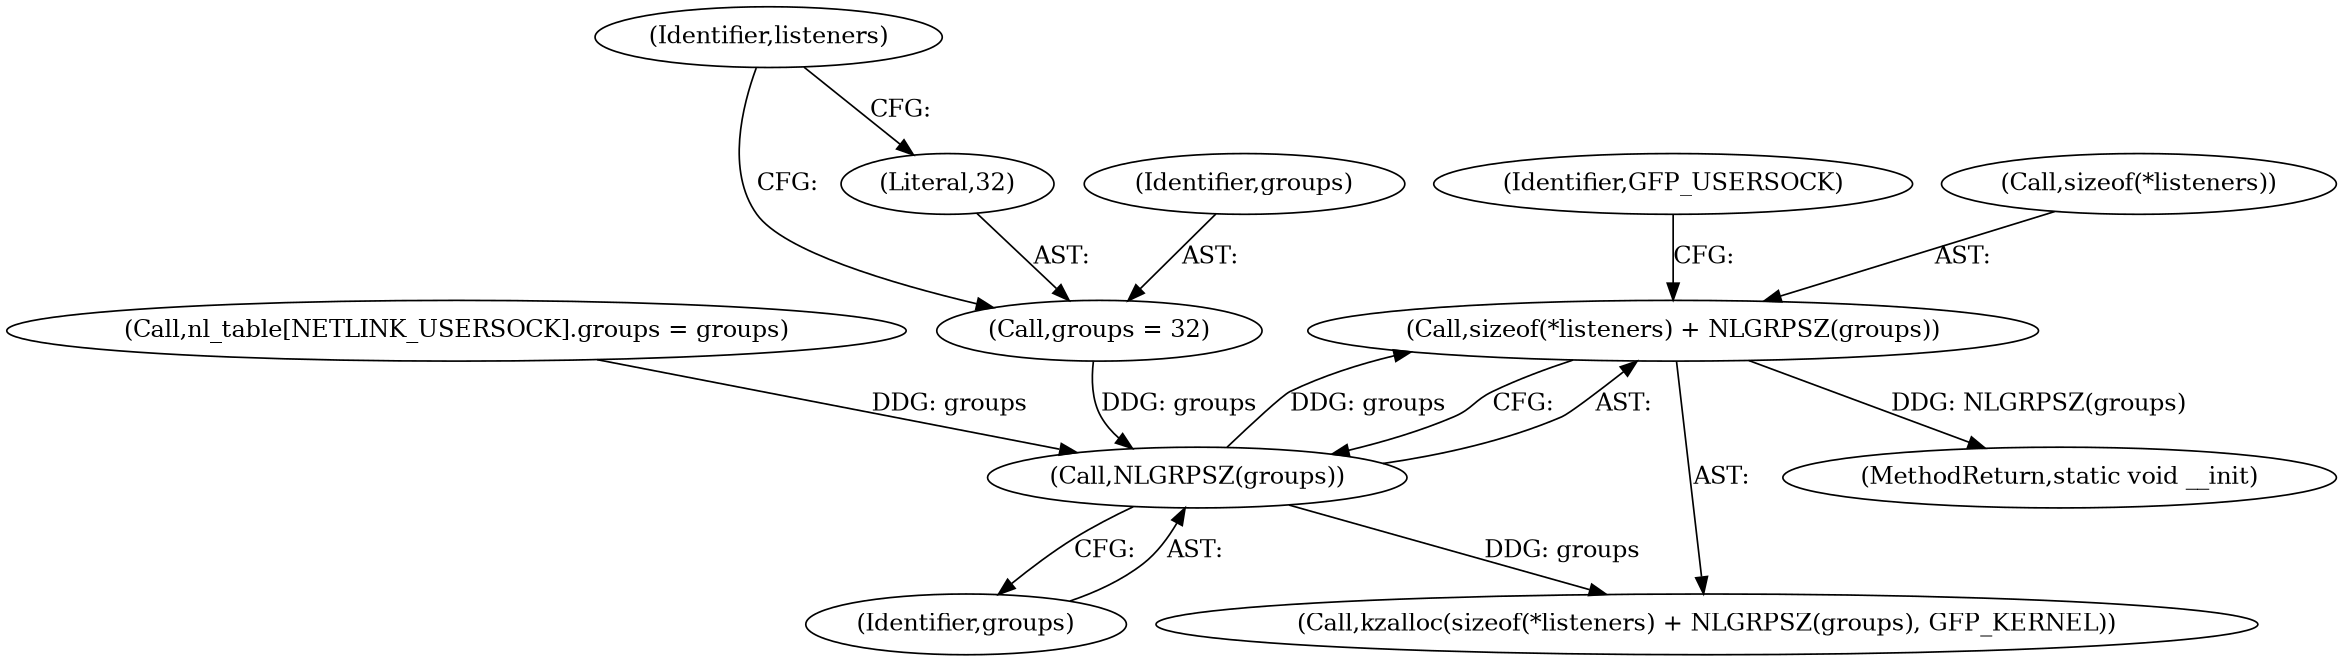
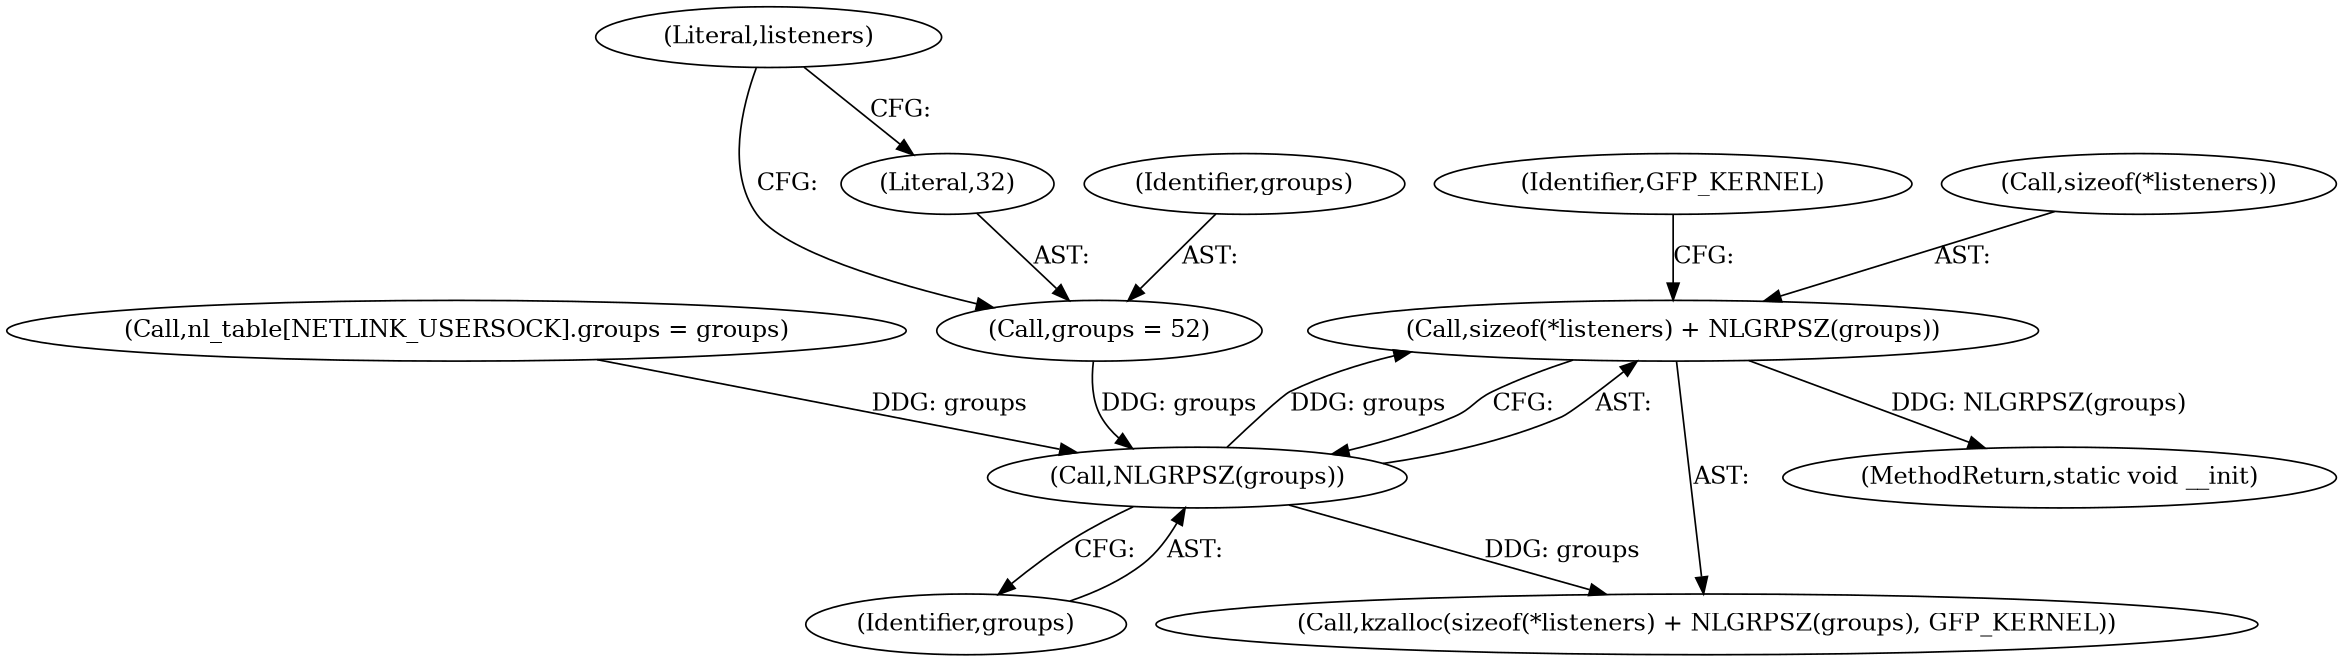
(769, 37) -> (769, 37)
(1673, 184) -> (1673, 184)
(1099, 331) -> (1099, 331)
